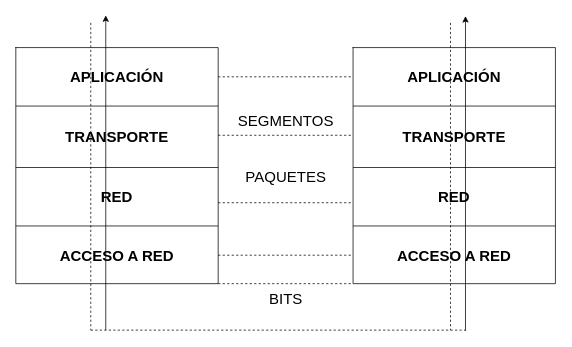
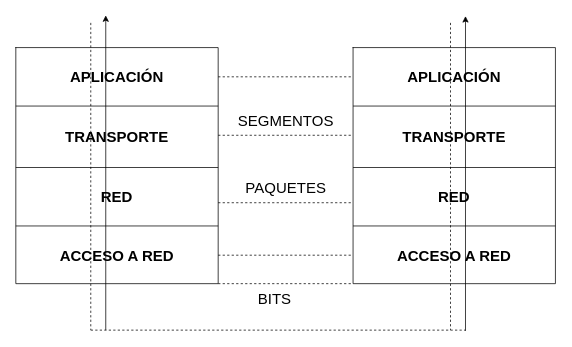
(285, 177) -> (285, 188)
(285, 299) -> (274, 299)
